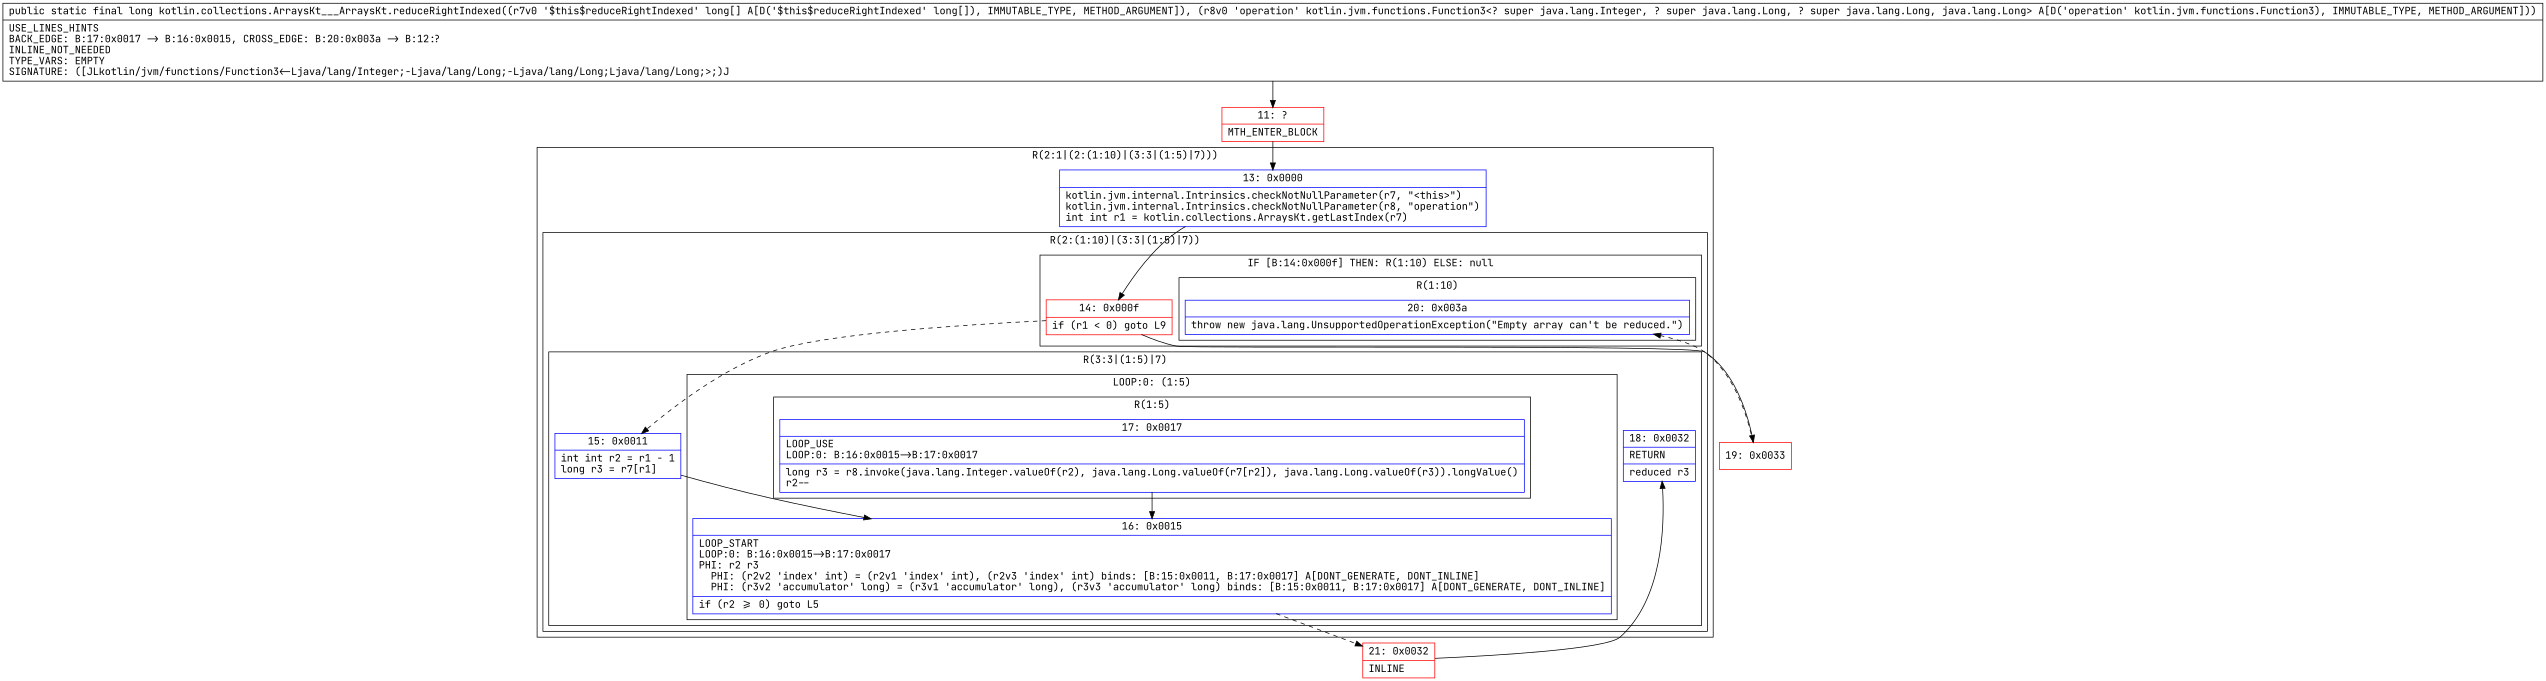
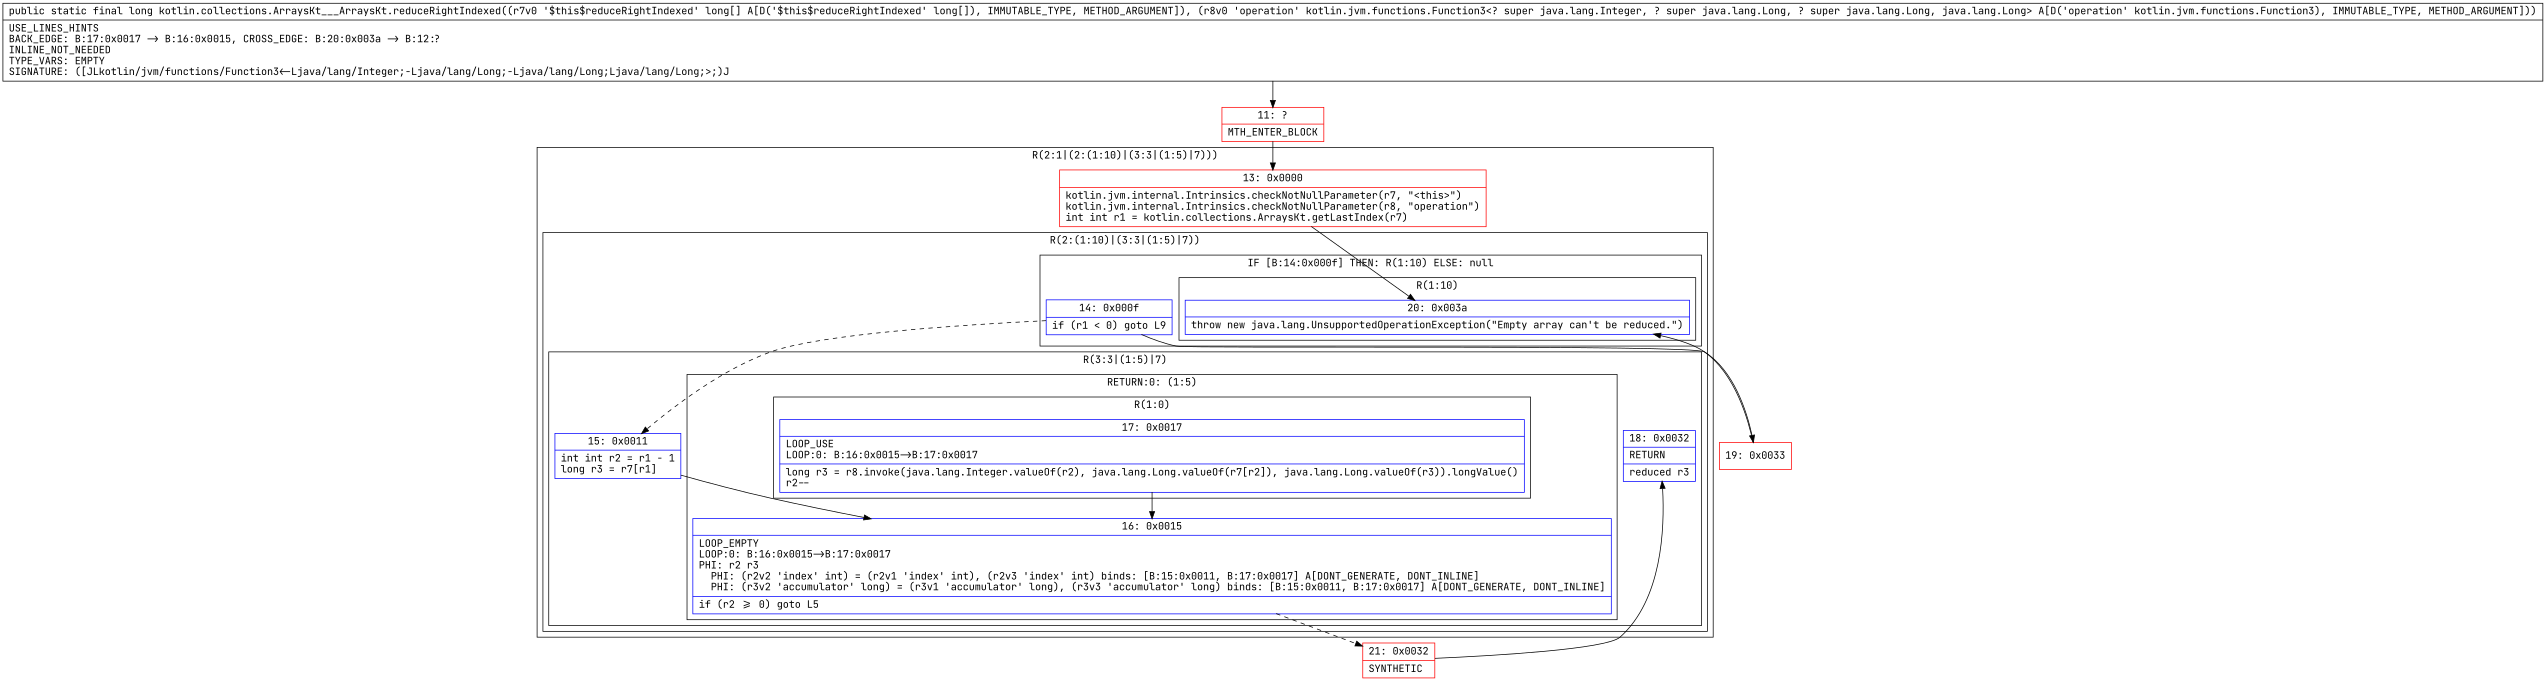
(1273, 198) -> (1273, 198)
(1147, 260) -> (1360, 261)
(1109, 317) -> (1109, 317)
(1725, 373) -> (1725, 373)
(1152, 383) -> (1152, 383)
(1152, 405) -> (1152, 405)
(729, 544) -> (729, 544)
(1387, 669) -> (1396, 669)
